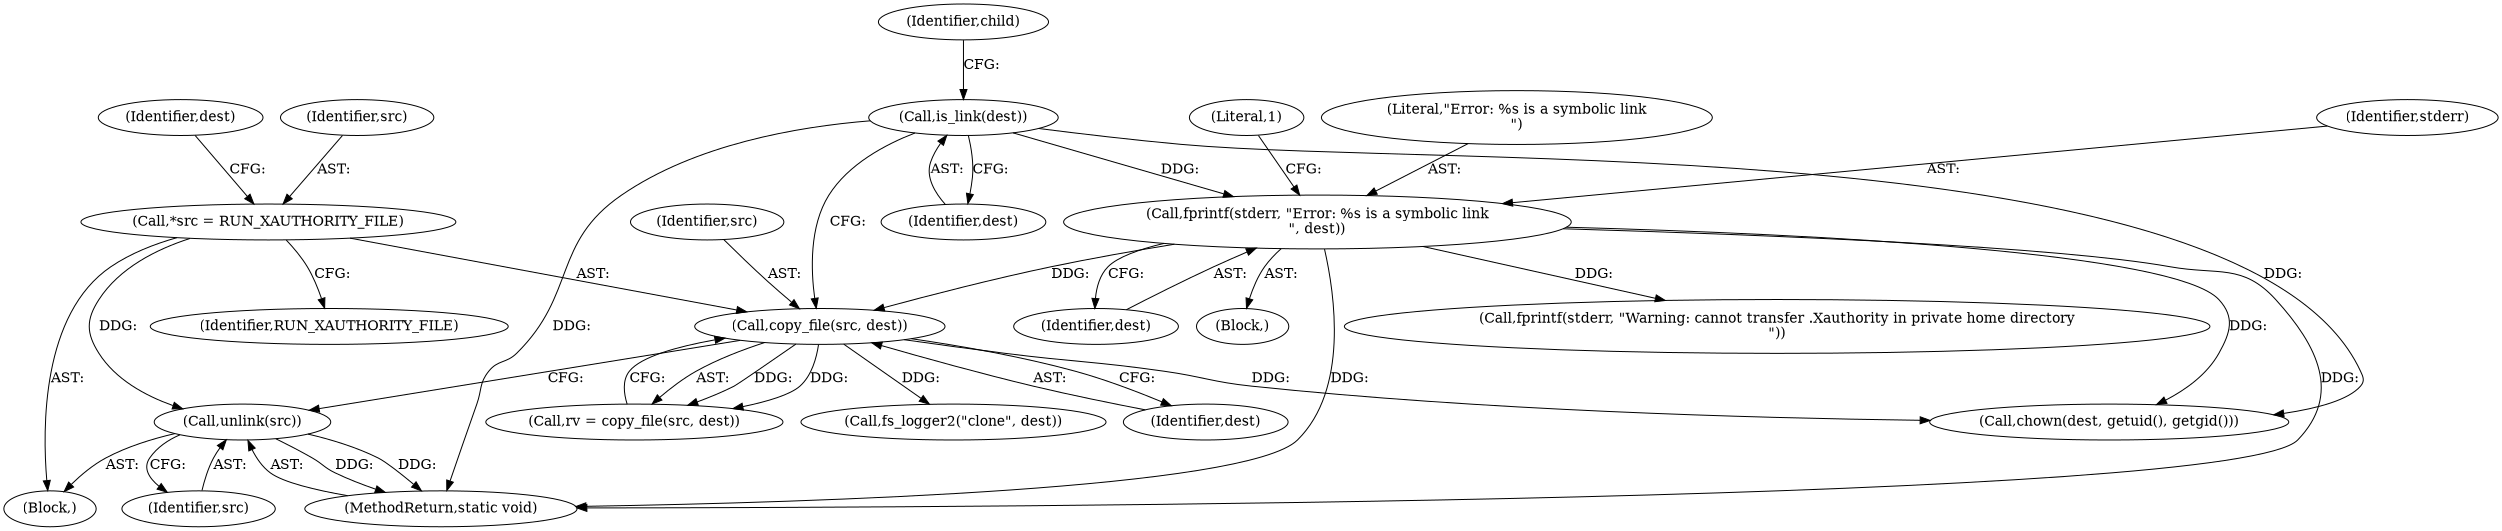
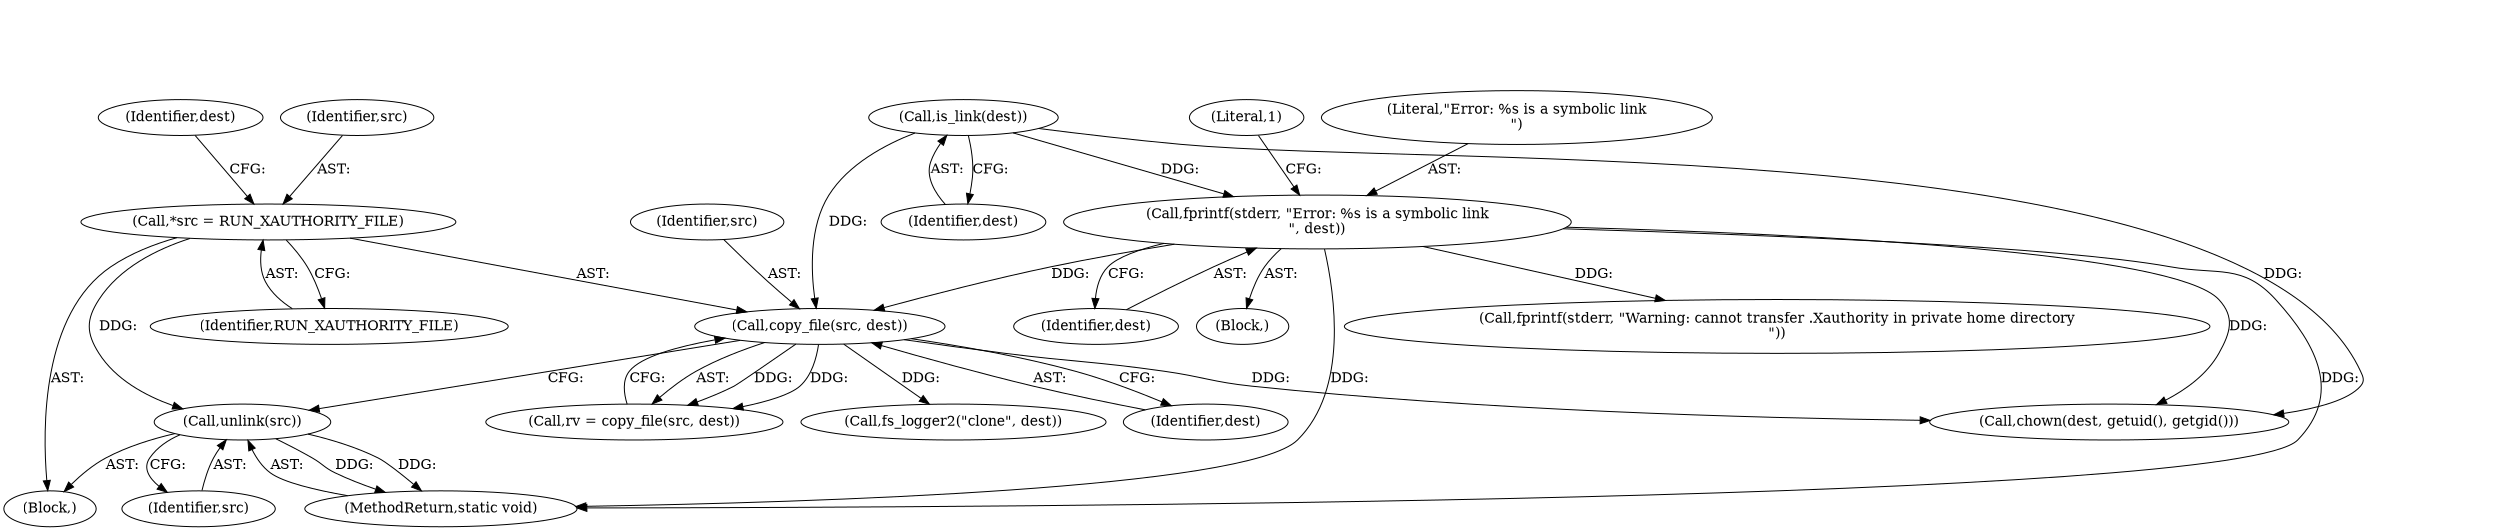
(963, 22) -> none
(2407, 118) -> none
(592, 222) -> none
(850, 222) -> (850, 222)
none -> (267, 284)
